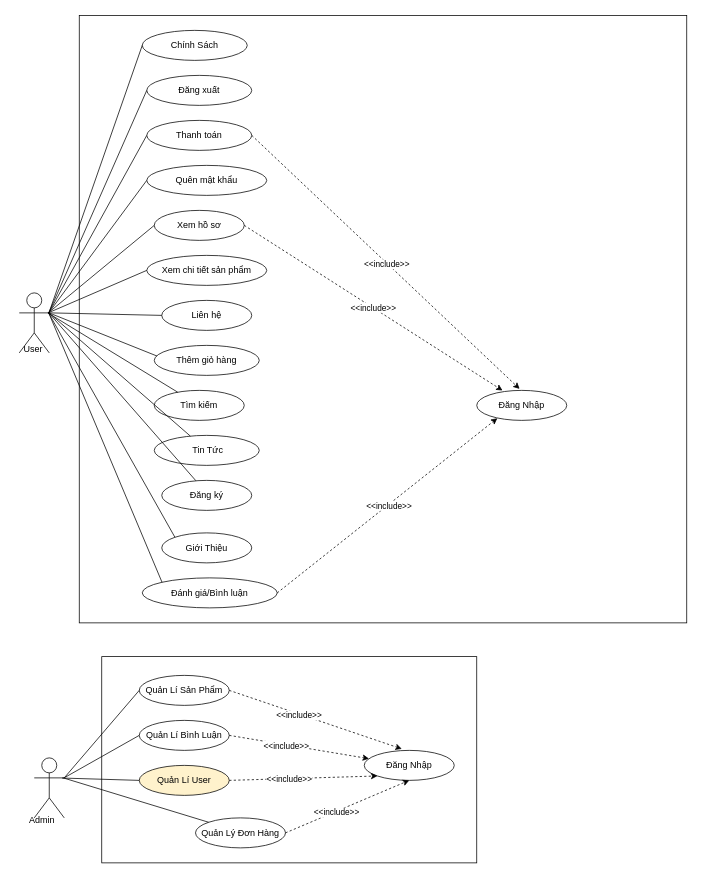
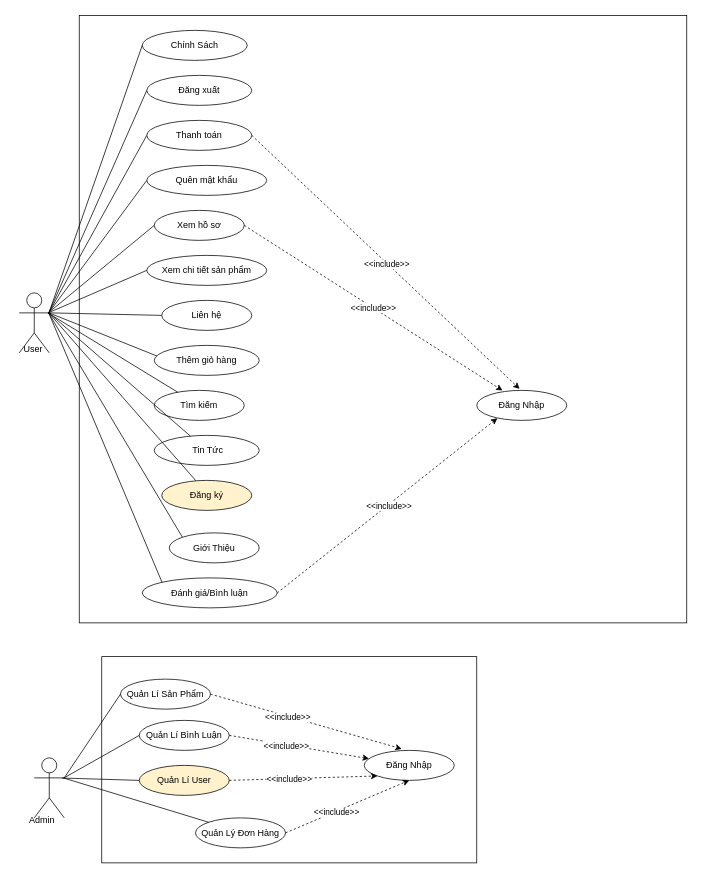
(207, 495) -> (207, 495)
(207, 548) -> (214, 548)
(184, 690) -> (165, 694)
